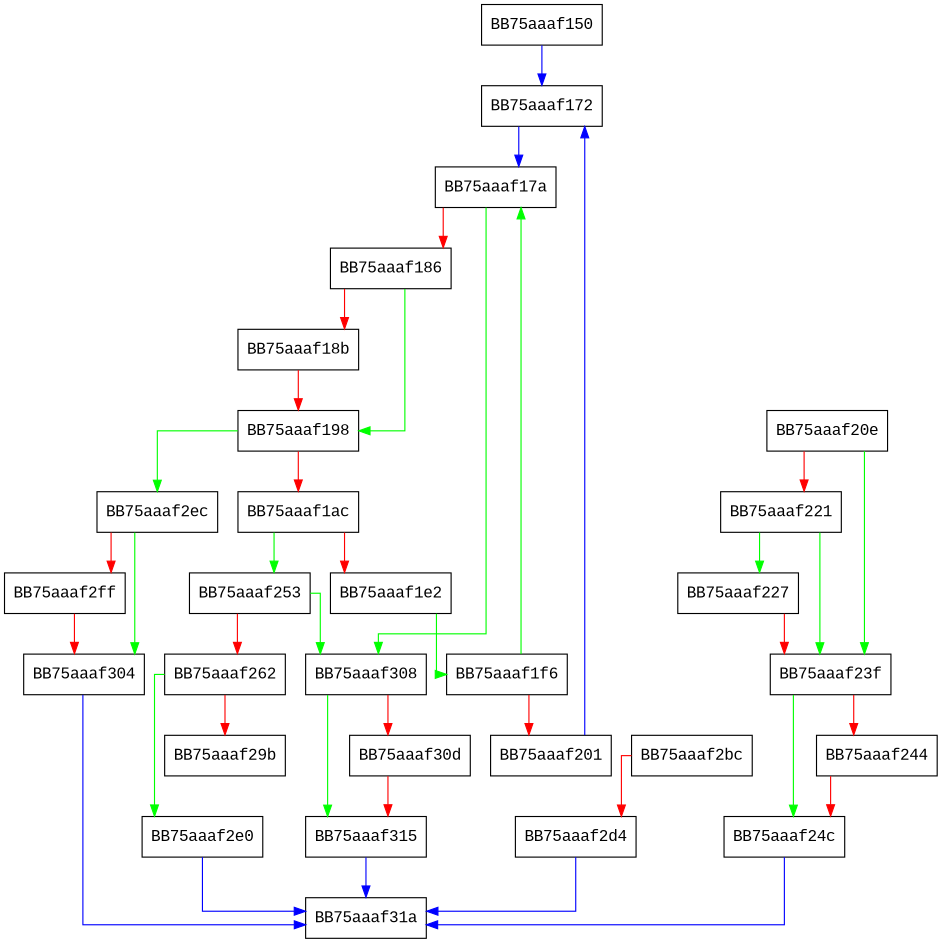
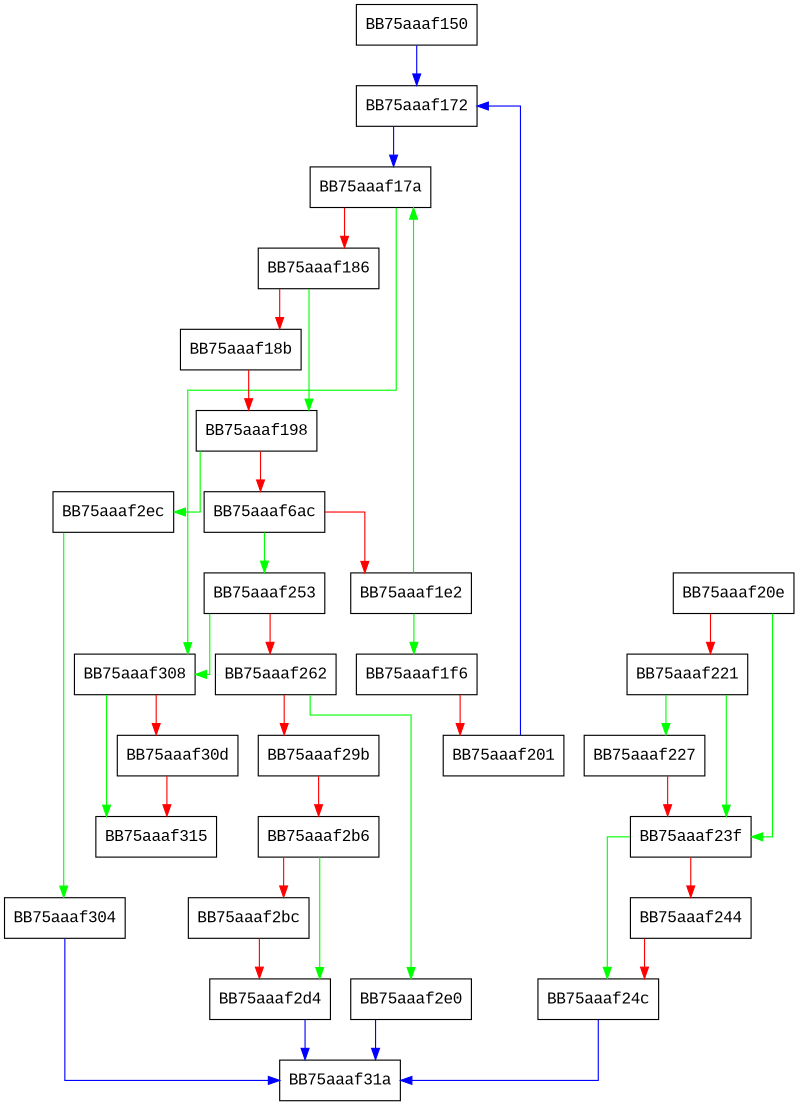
(521, 436) -> (414, 396)
(298, 512) -> (264, 512)
(65, 593) -> none
none -> (319, 837)
(366, 872) -> none
